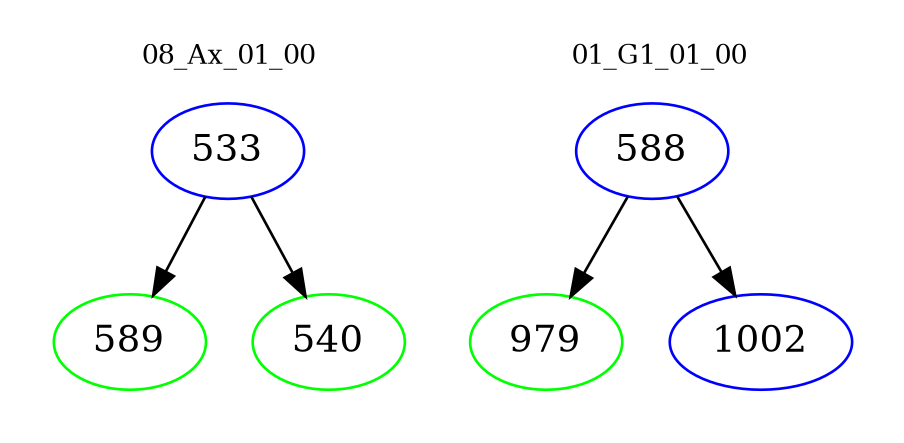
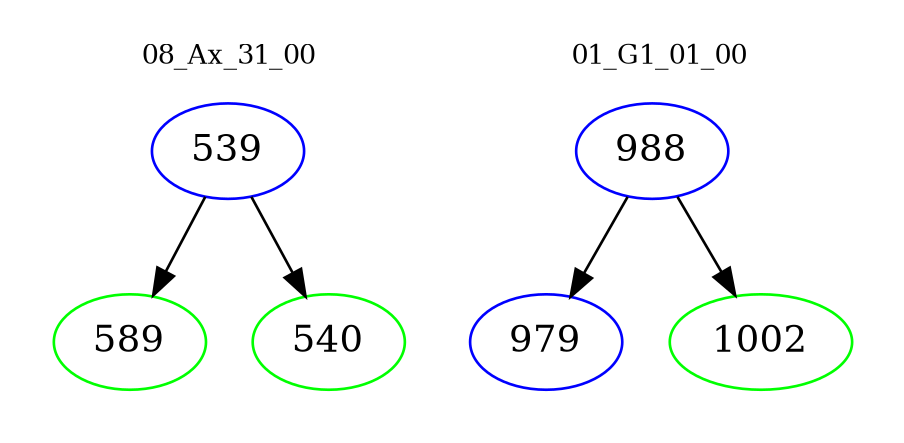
(229, 57) -> (229, 57)
(228, 151) -> (228, 151)
(652, 151) -> (652, 151)
(546, 342) -> (546, 342)
(761, 342) -> (761, 342)
